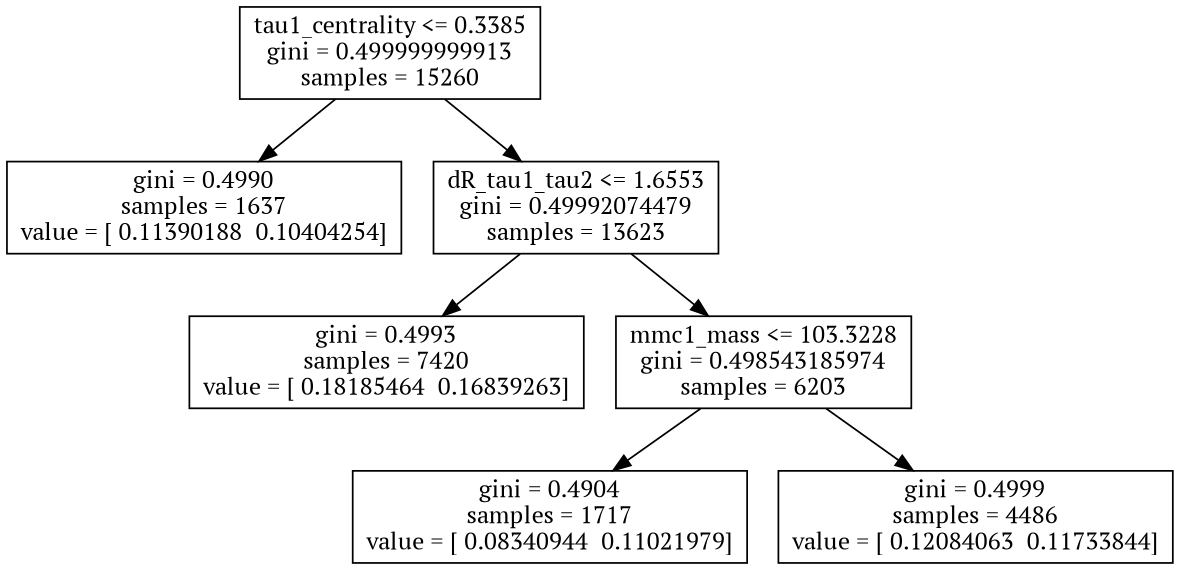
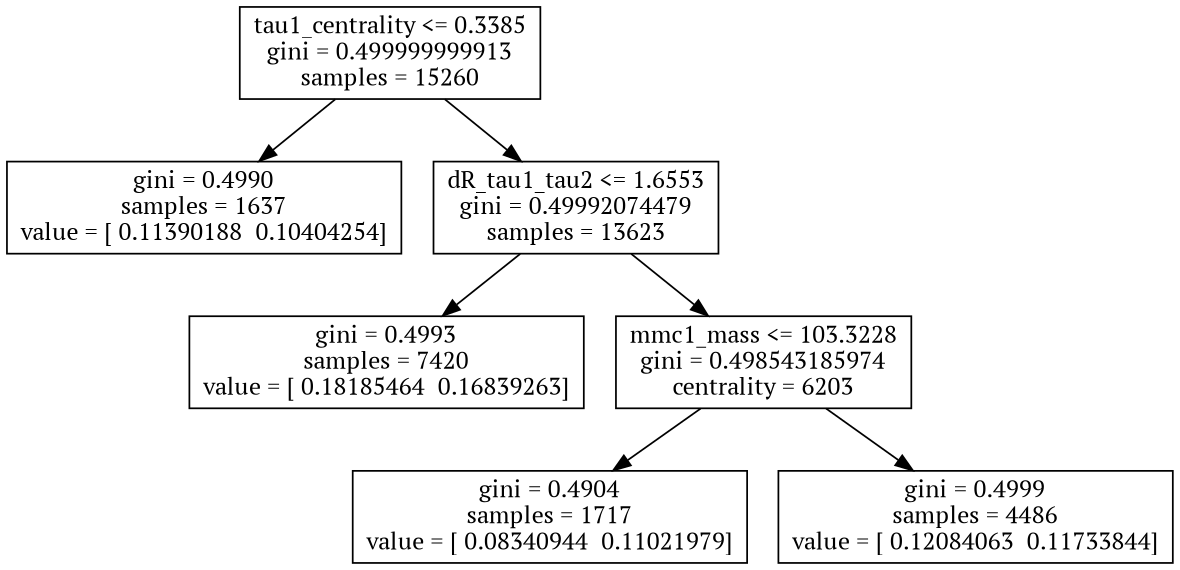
(764, 362) -> (764, 362)
